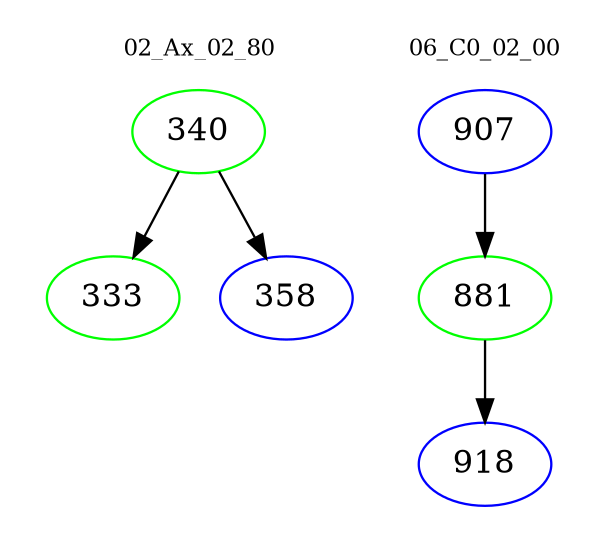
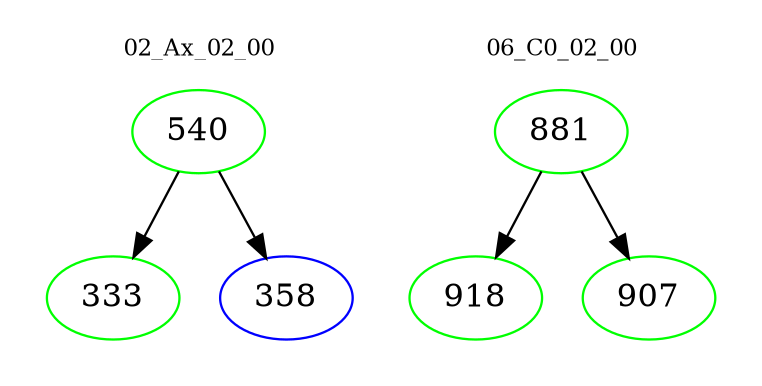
(200, 50) -> (200, 50)
(199, 132) -> (199, 132)
(485, 132) -> (649, 298)
(485, 203) -> (600, 204)
(485, 464) -> (476, 298)
